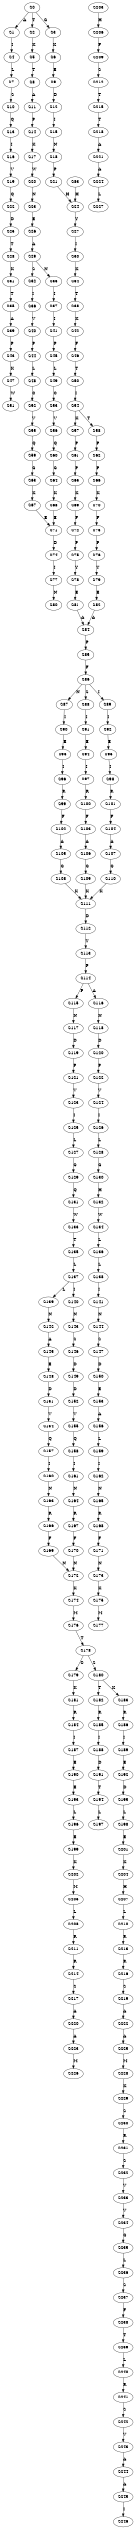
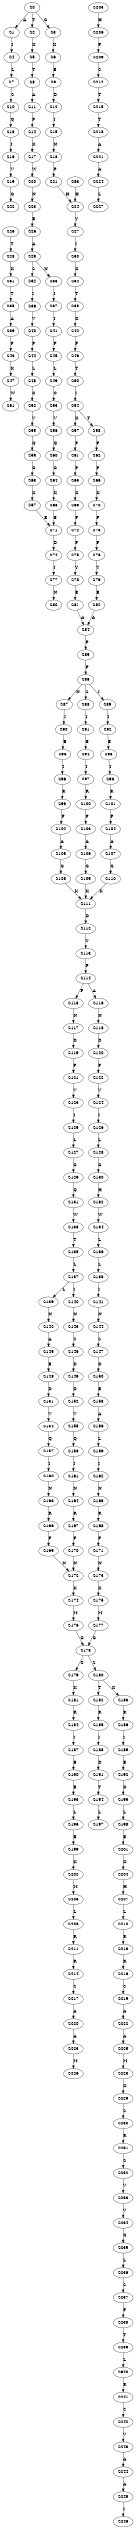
(11, 218) -> none
none -> (93, 1637)
(82, 1638) -> (82, 1638)
(123, 2372) -> (123, 2372)
